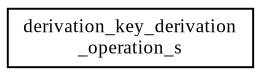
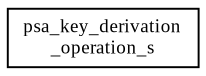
(130, 38) -> (103, 38)
